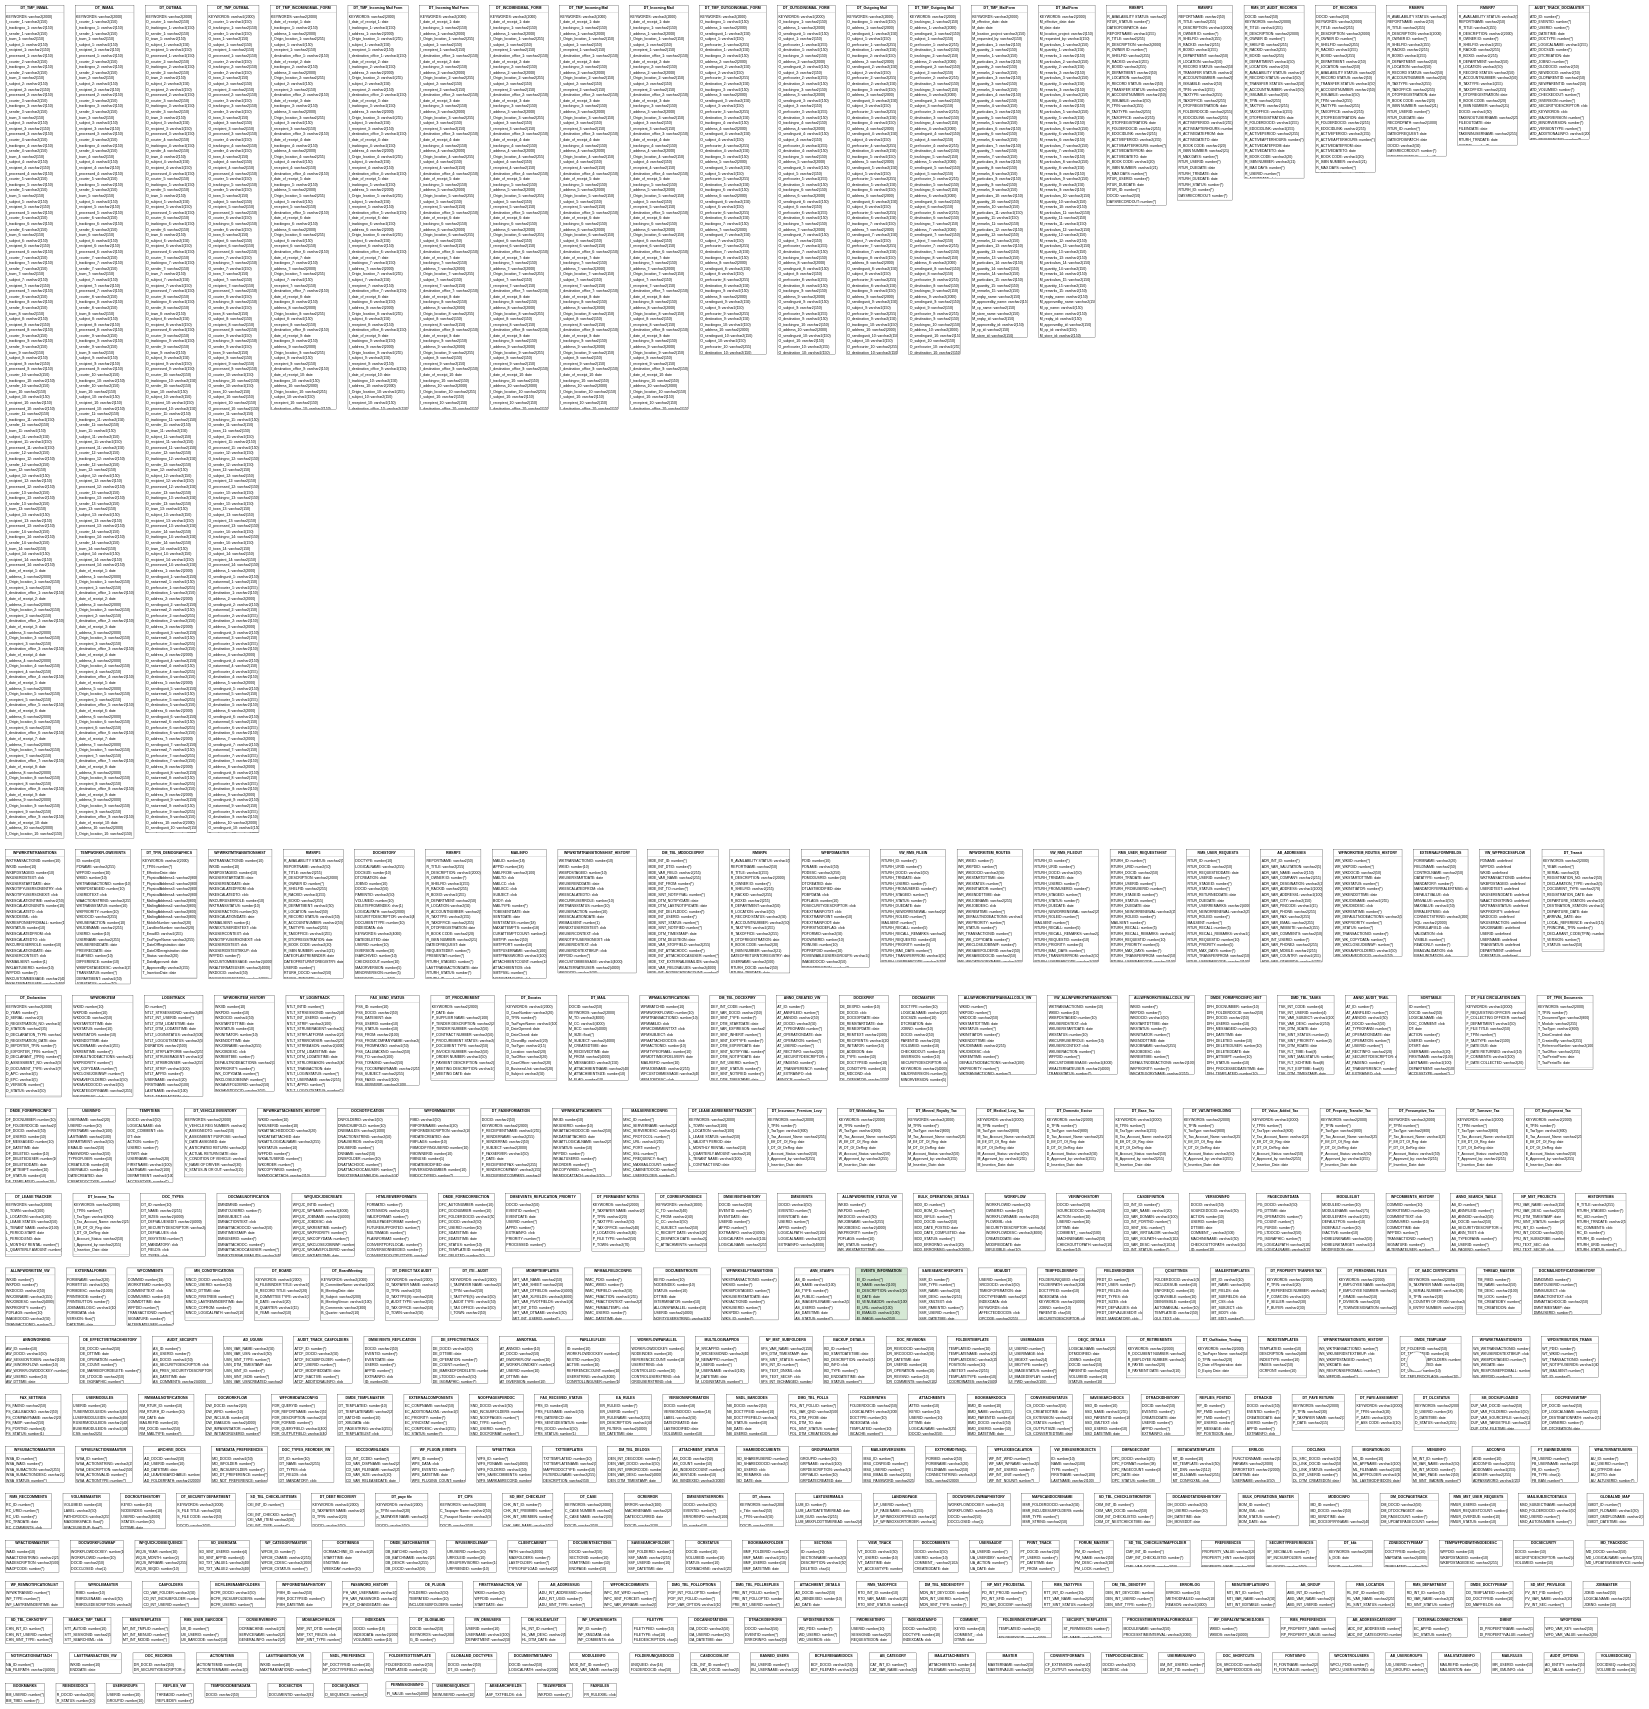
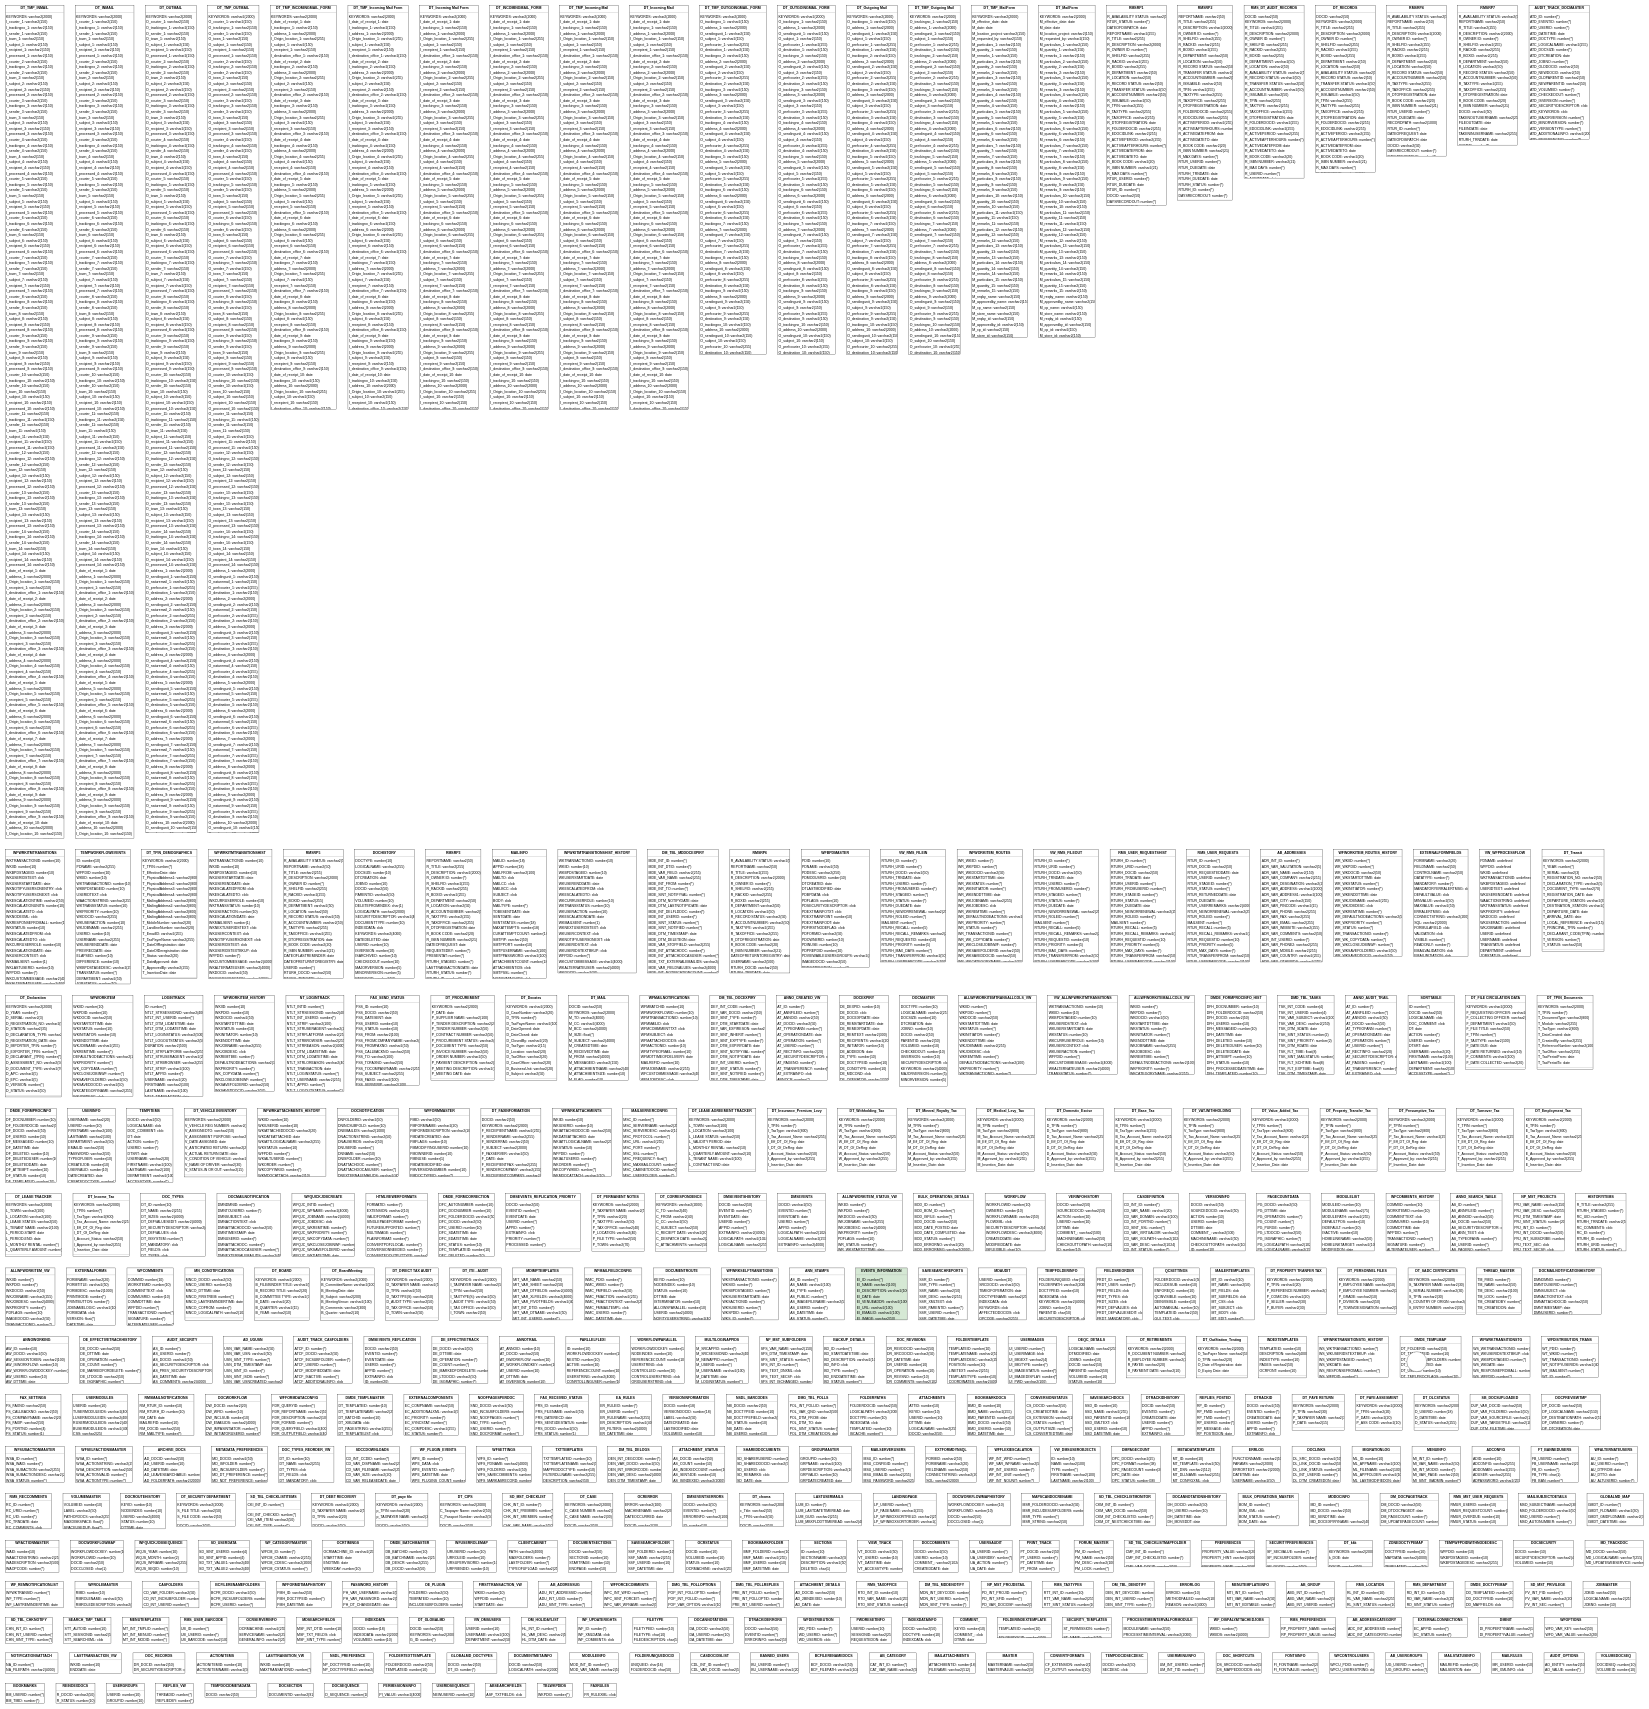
(822, 1294) -> (817, 1294)
(407, 1689) -> (400, 1691)
